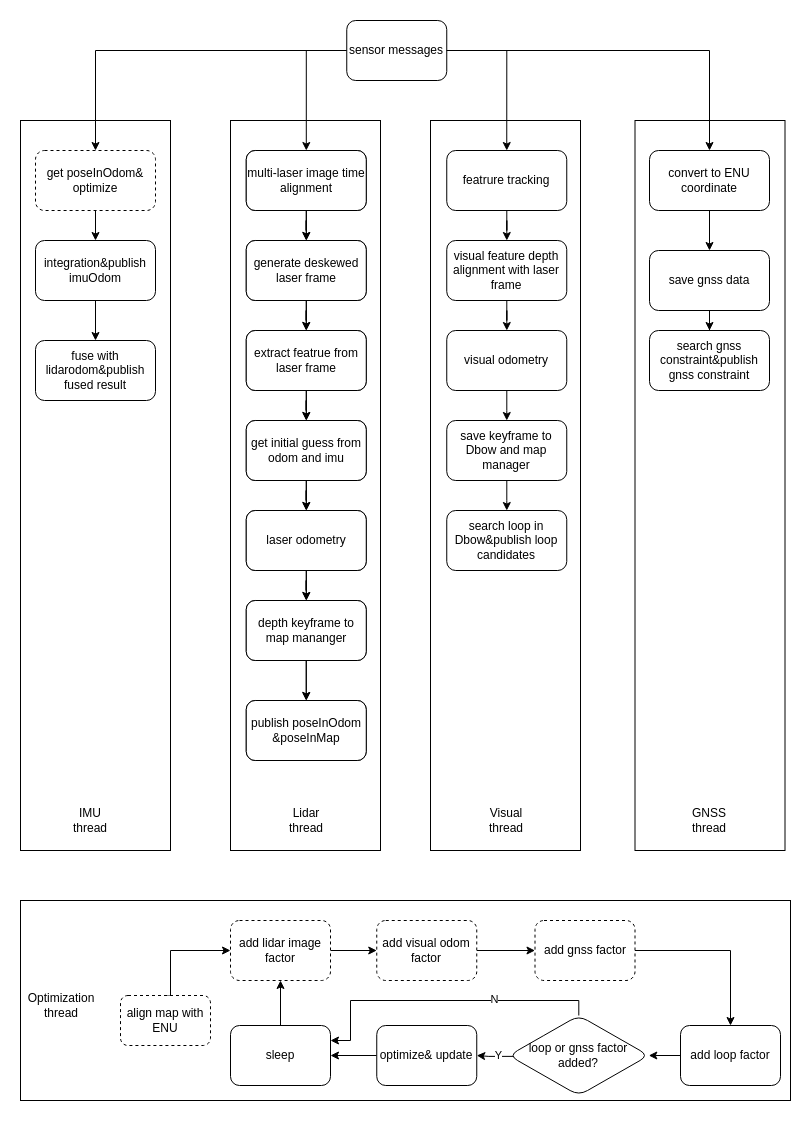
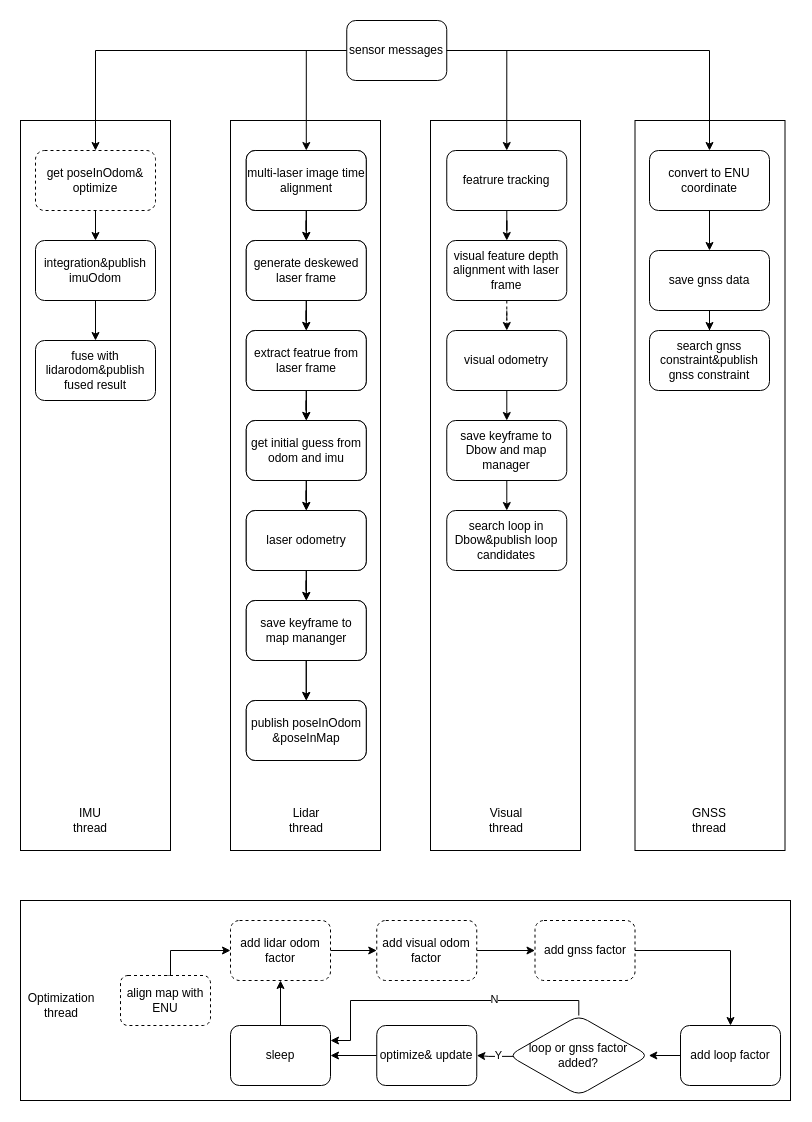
(507, 319) -> (507, 319)
(307, 631) -> (307, 631)
(281, 951) -> (281, 951)
(166, 1021) -> (166, 1001)
